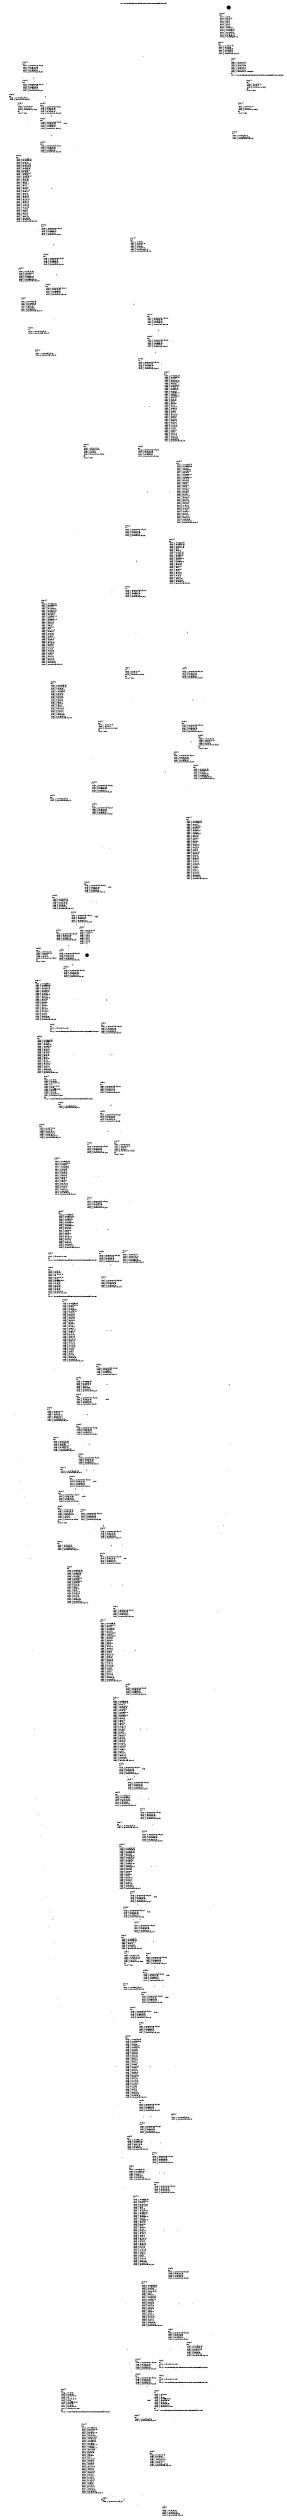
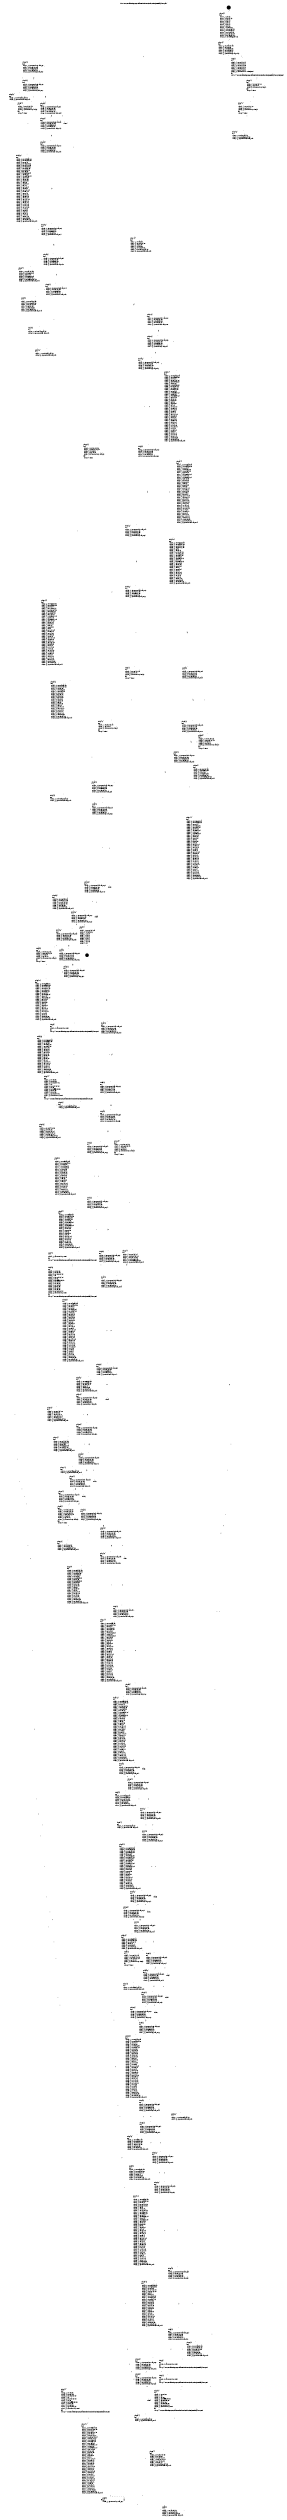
(110, 1269) -> (122, 1270)
